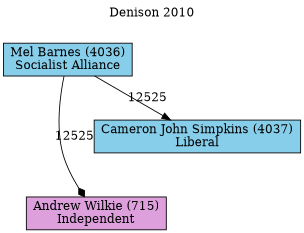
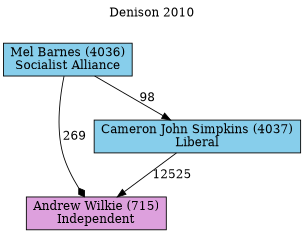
(148, 98) -> (148, 98)
(75, 136) -> (75, 136)
none -> (150, 172)
